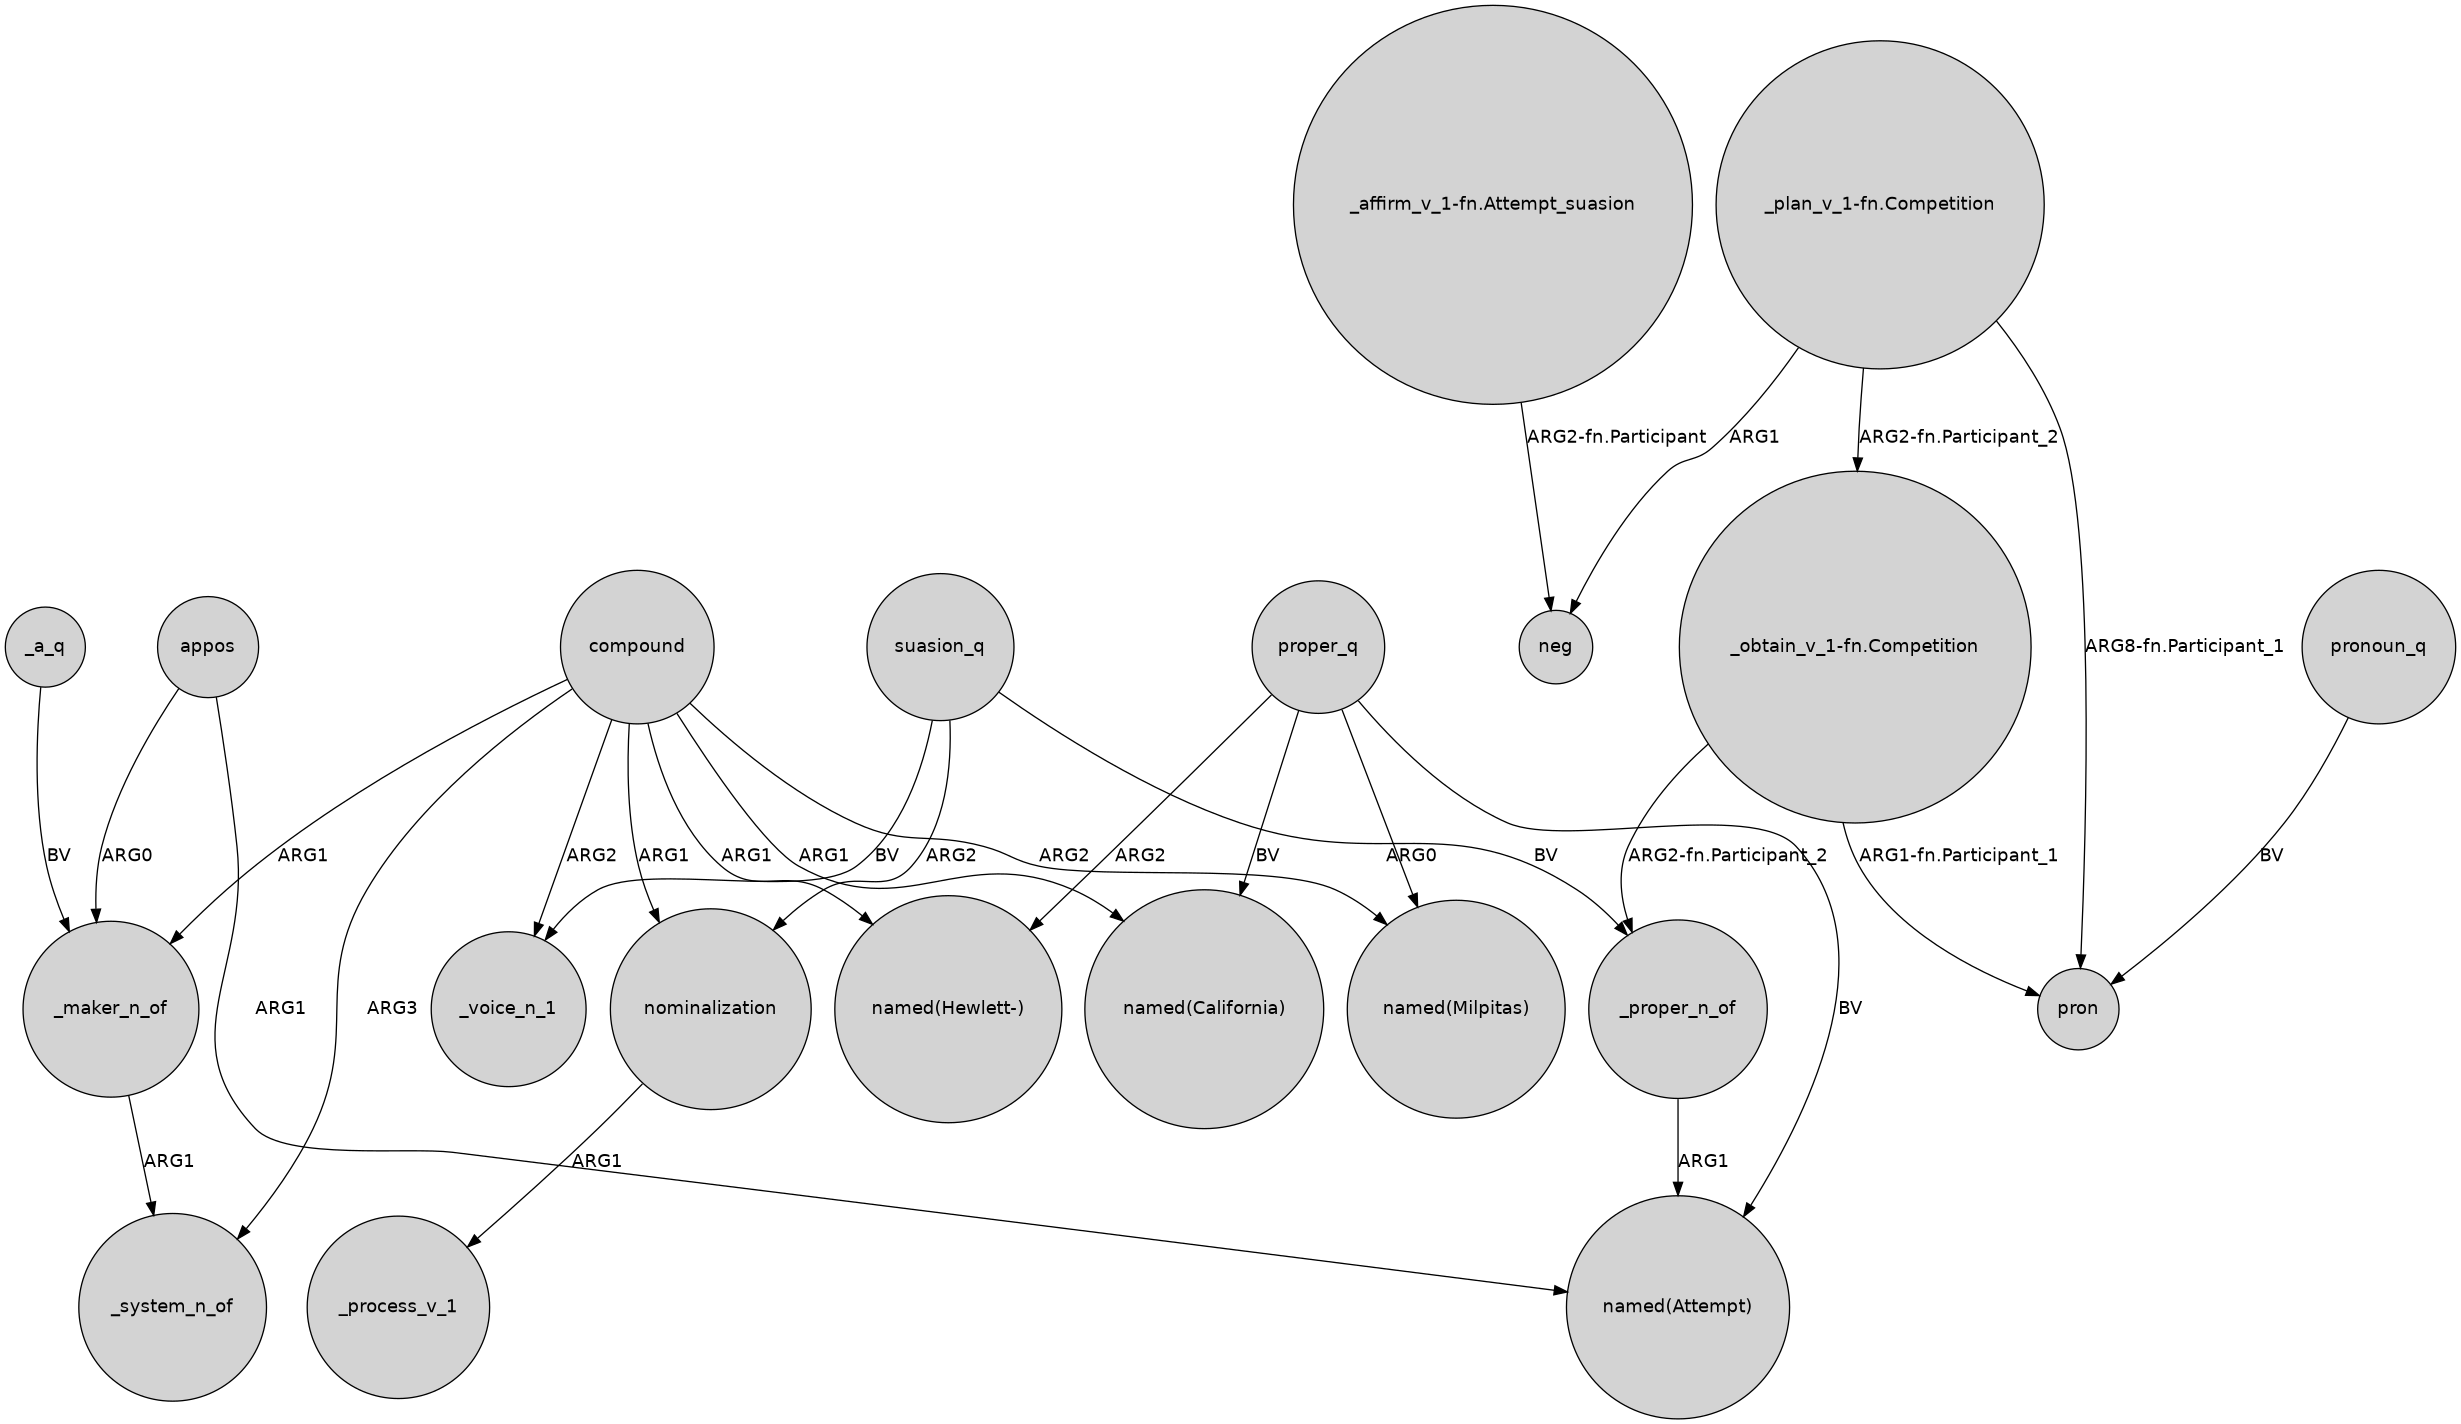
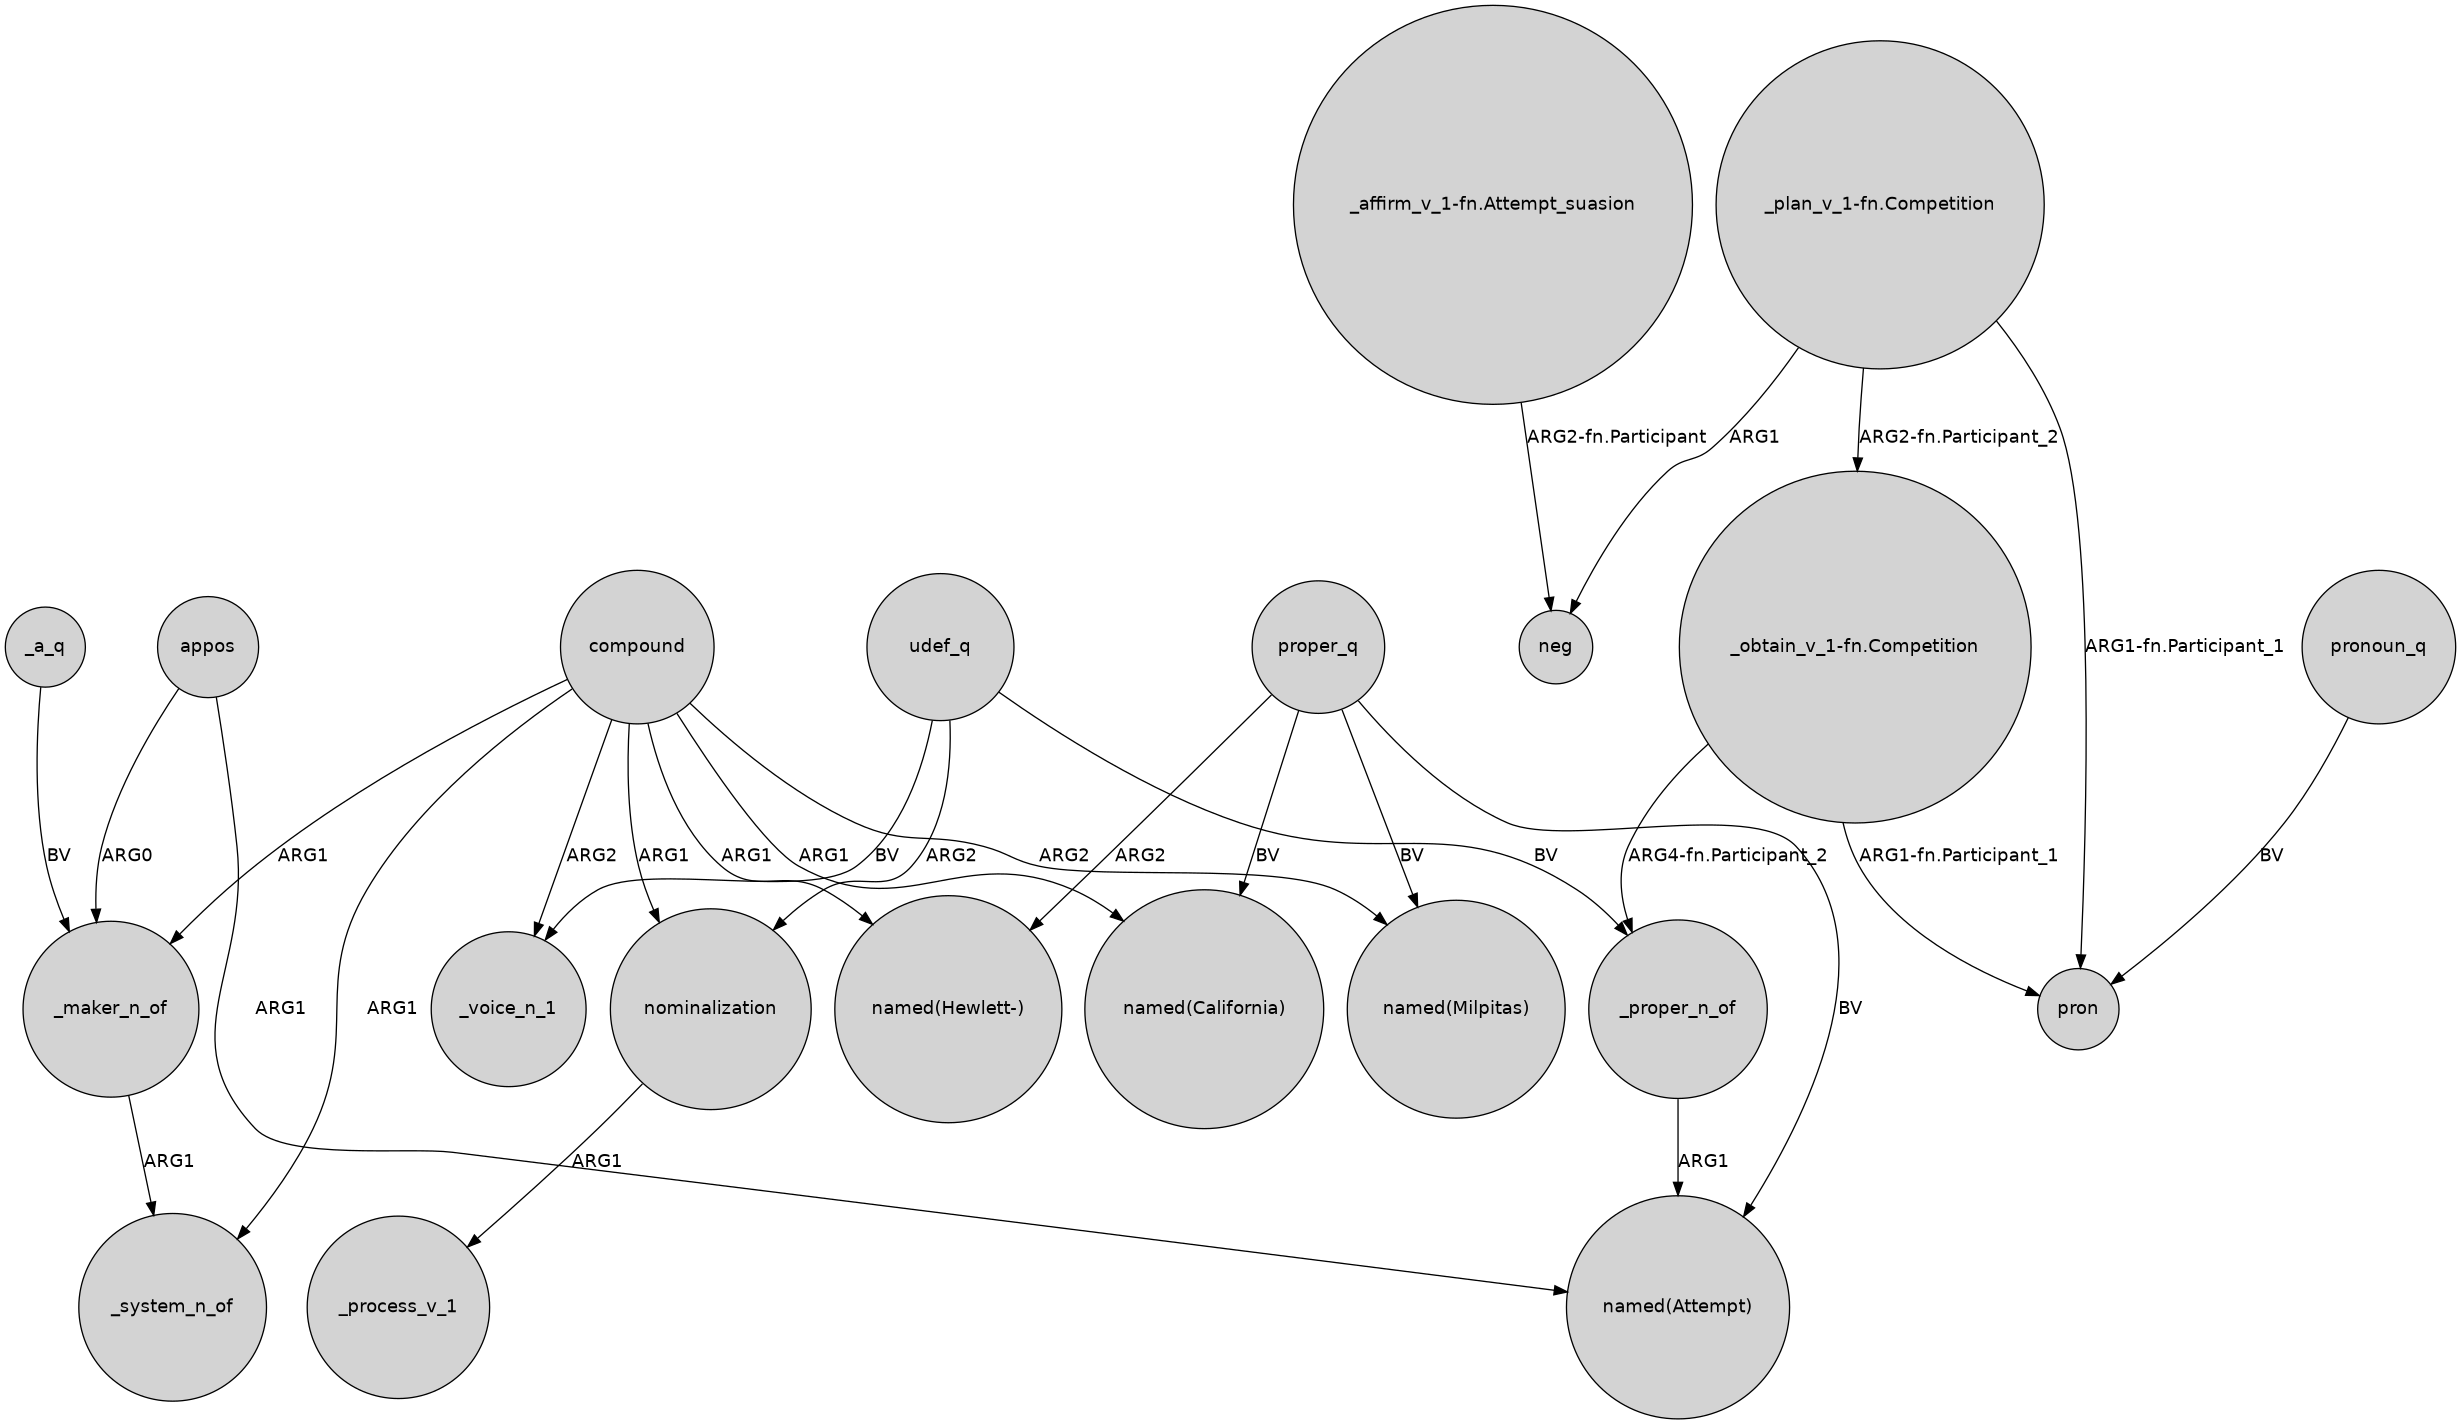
(940, 647) -> (940, 647)
(2185, 647) -> (2185, 647)
(1412, 856) -> (1412, 856)
(1729, 856) -> (1729, 856)
(393, 1009) -> (393, 1009)
